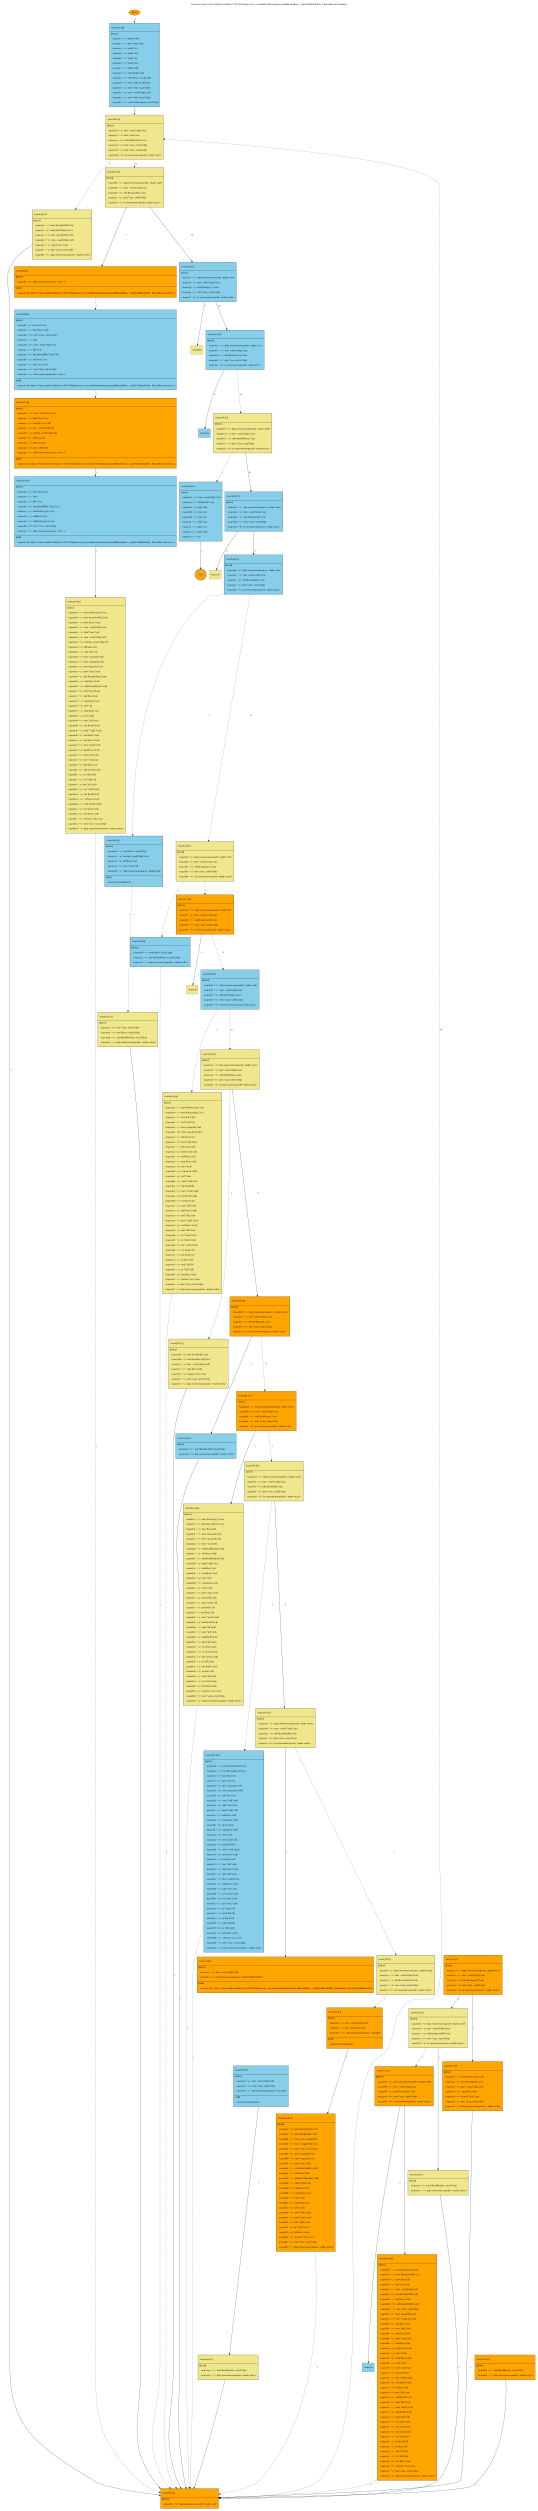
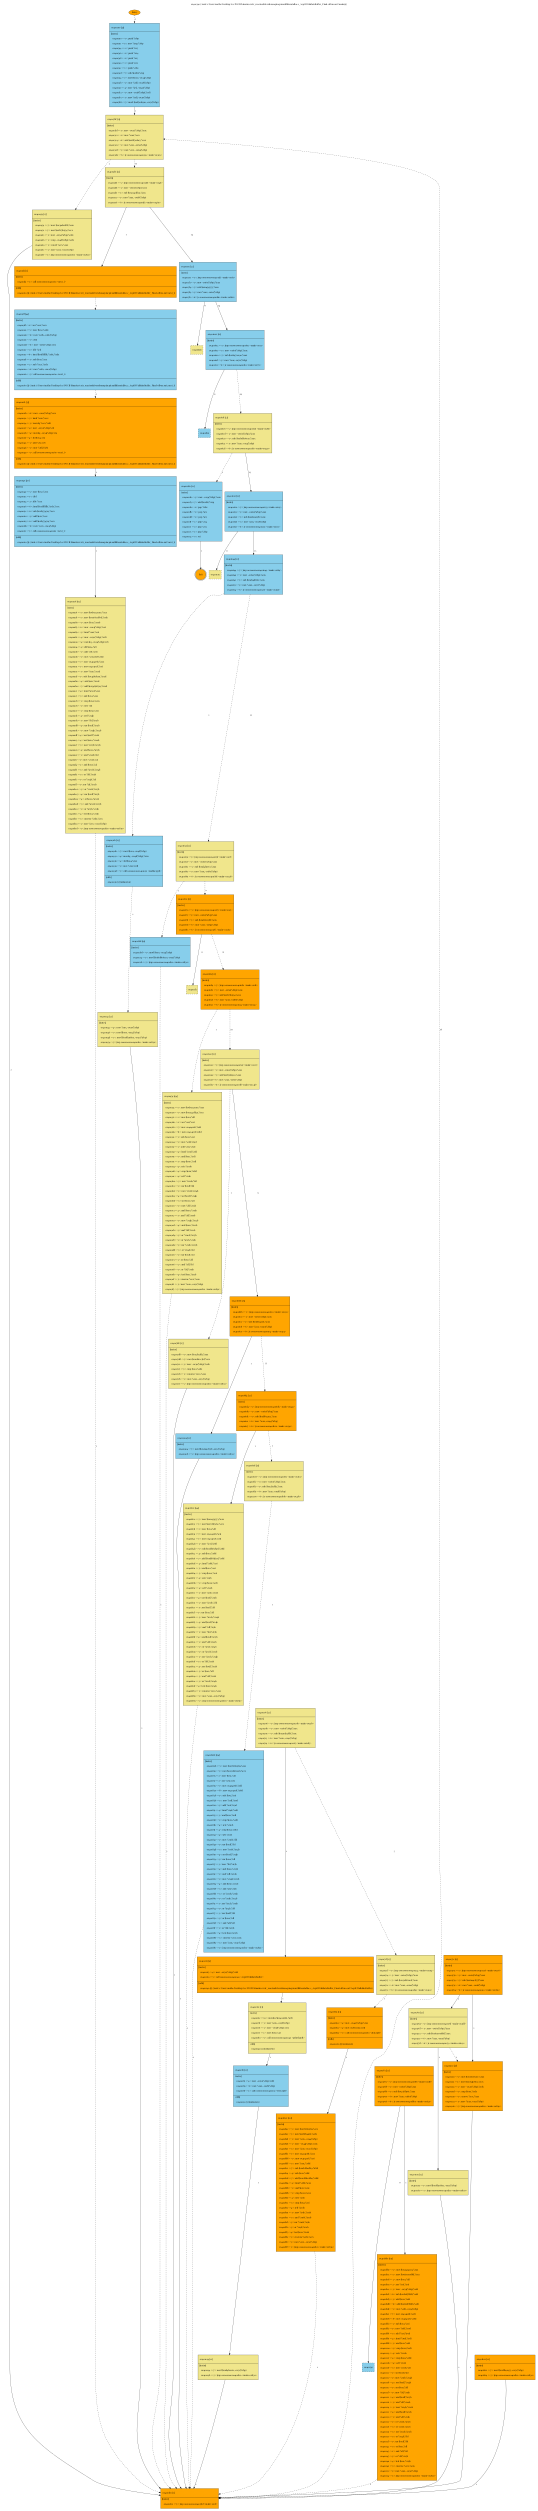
(230, 990) -> (230, 990)
(280, 1604) -> none
none -> (277, 2028)
(422, 2057) -> (453, 2054)
